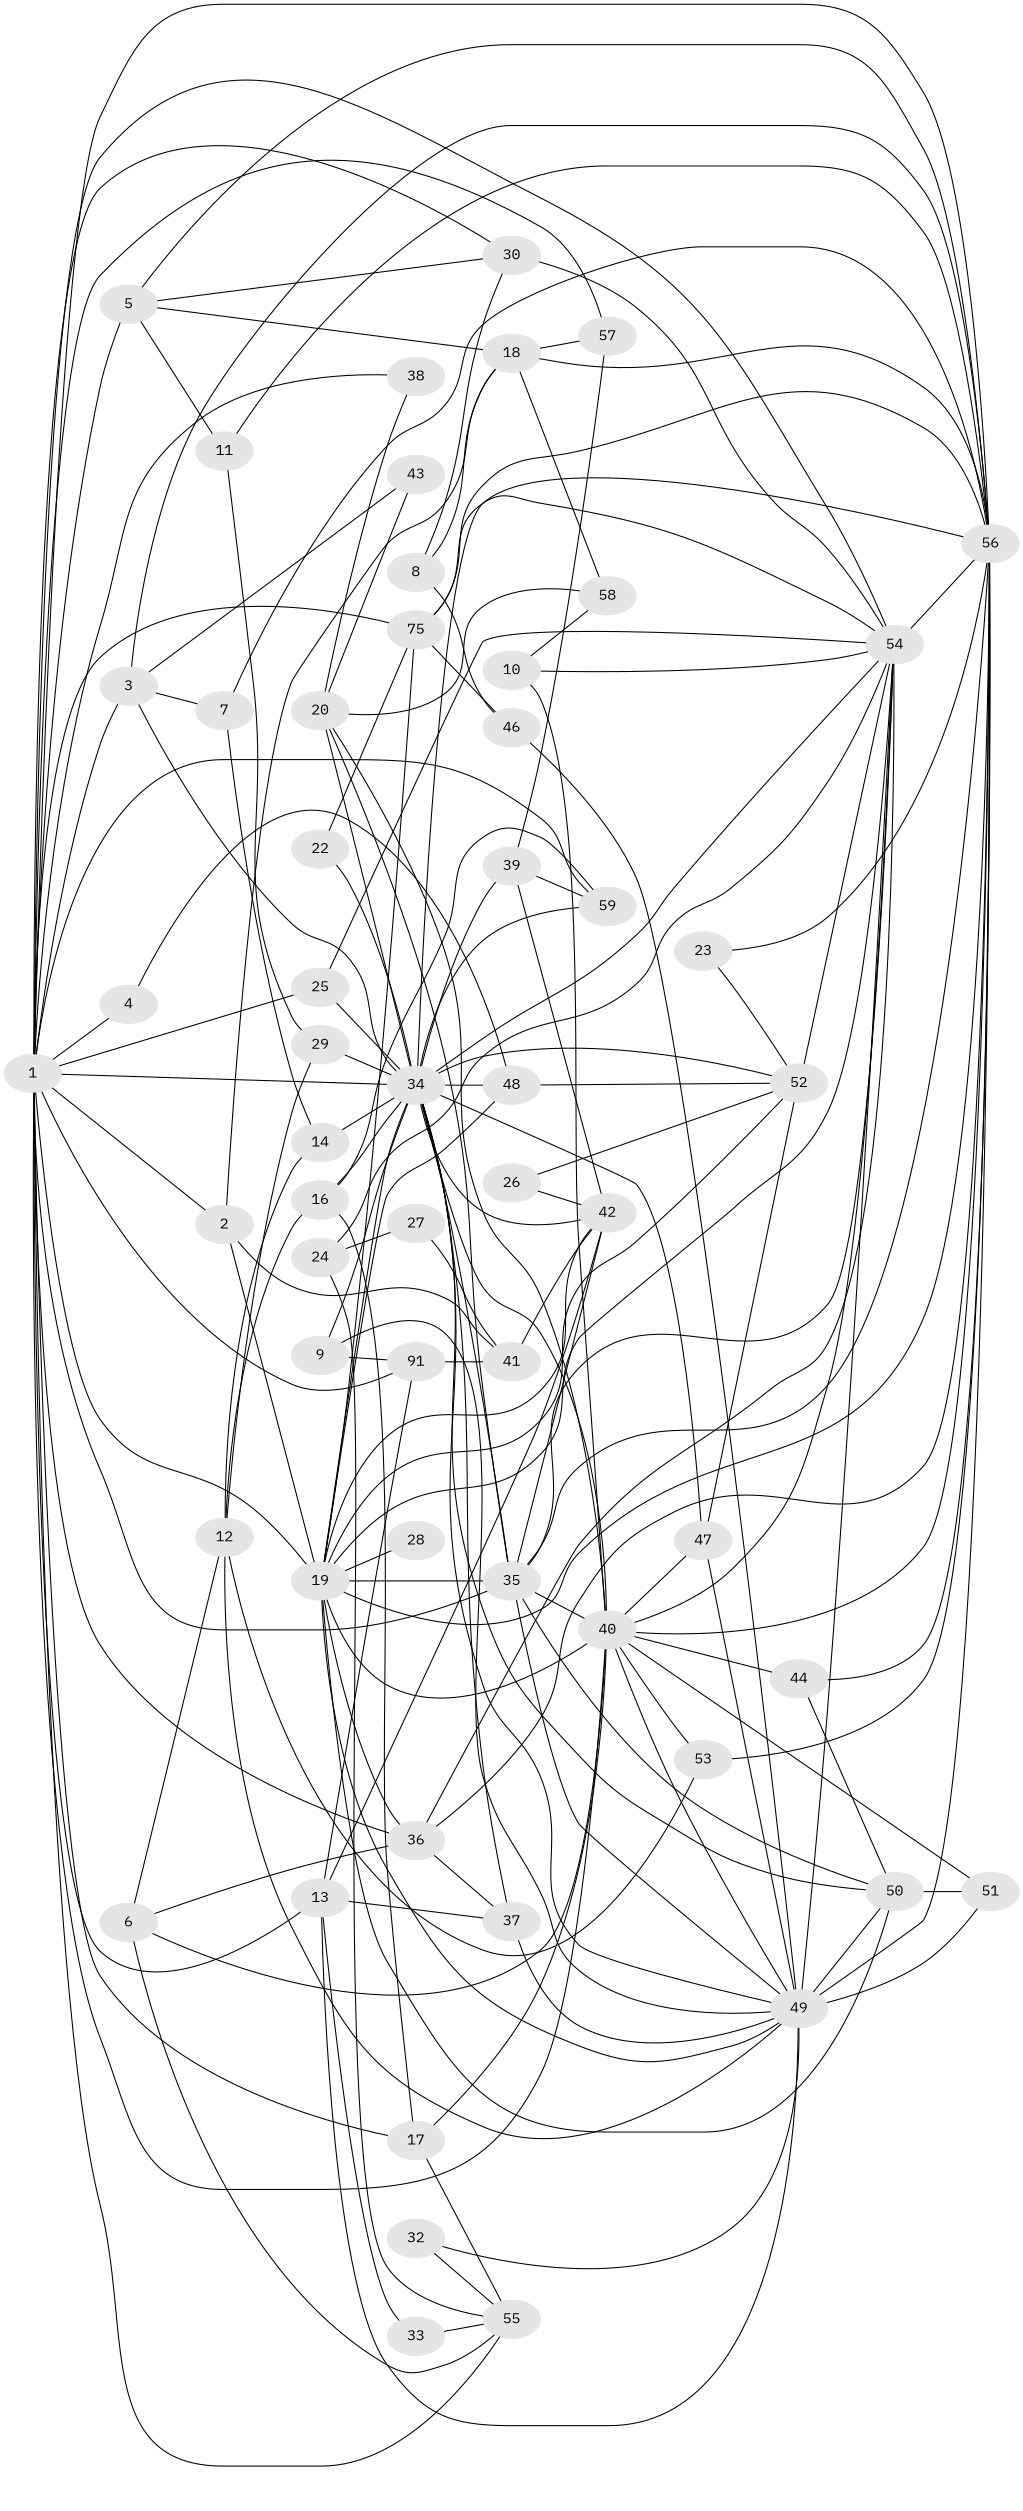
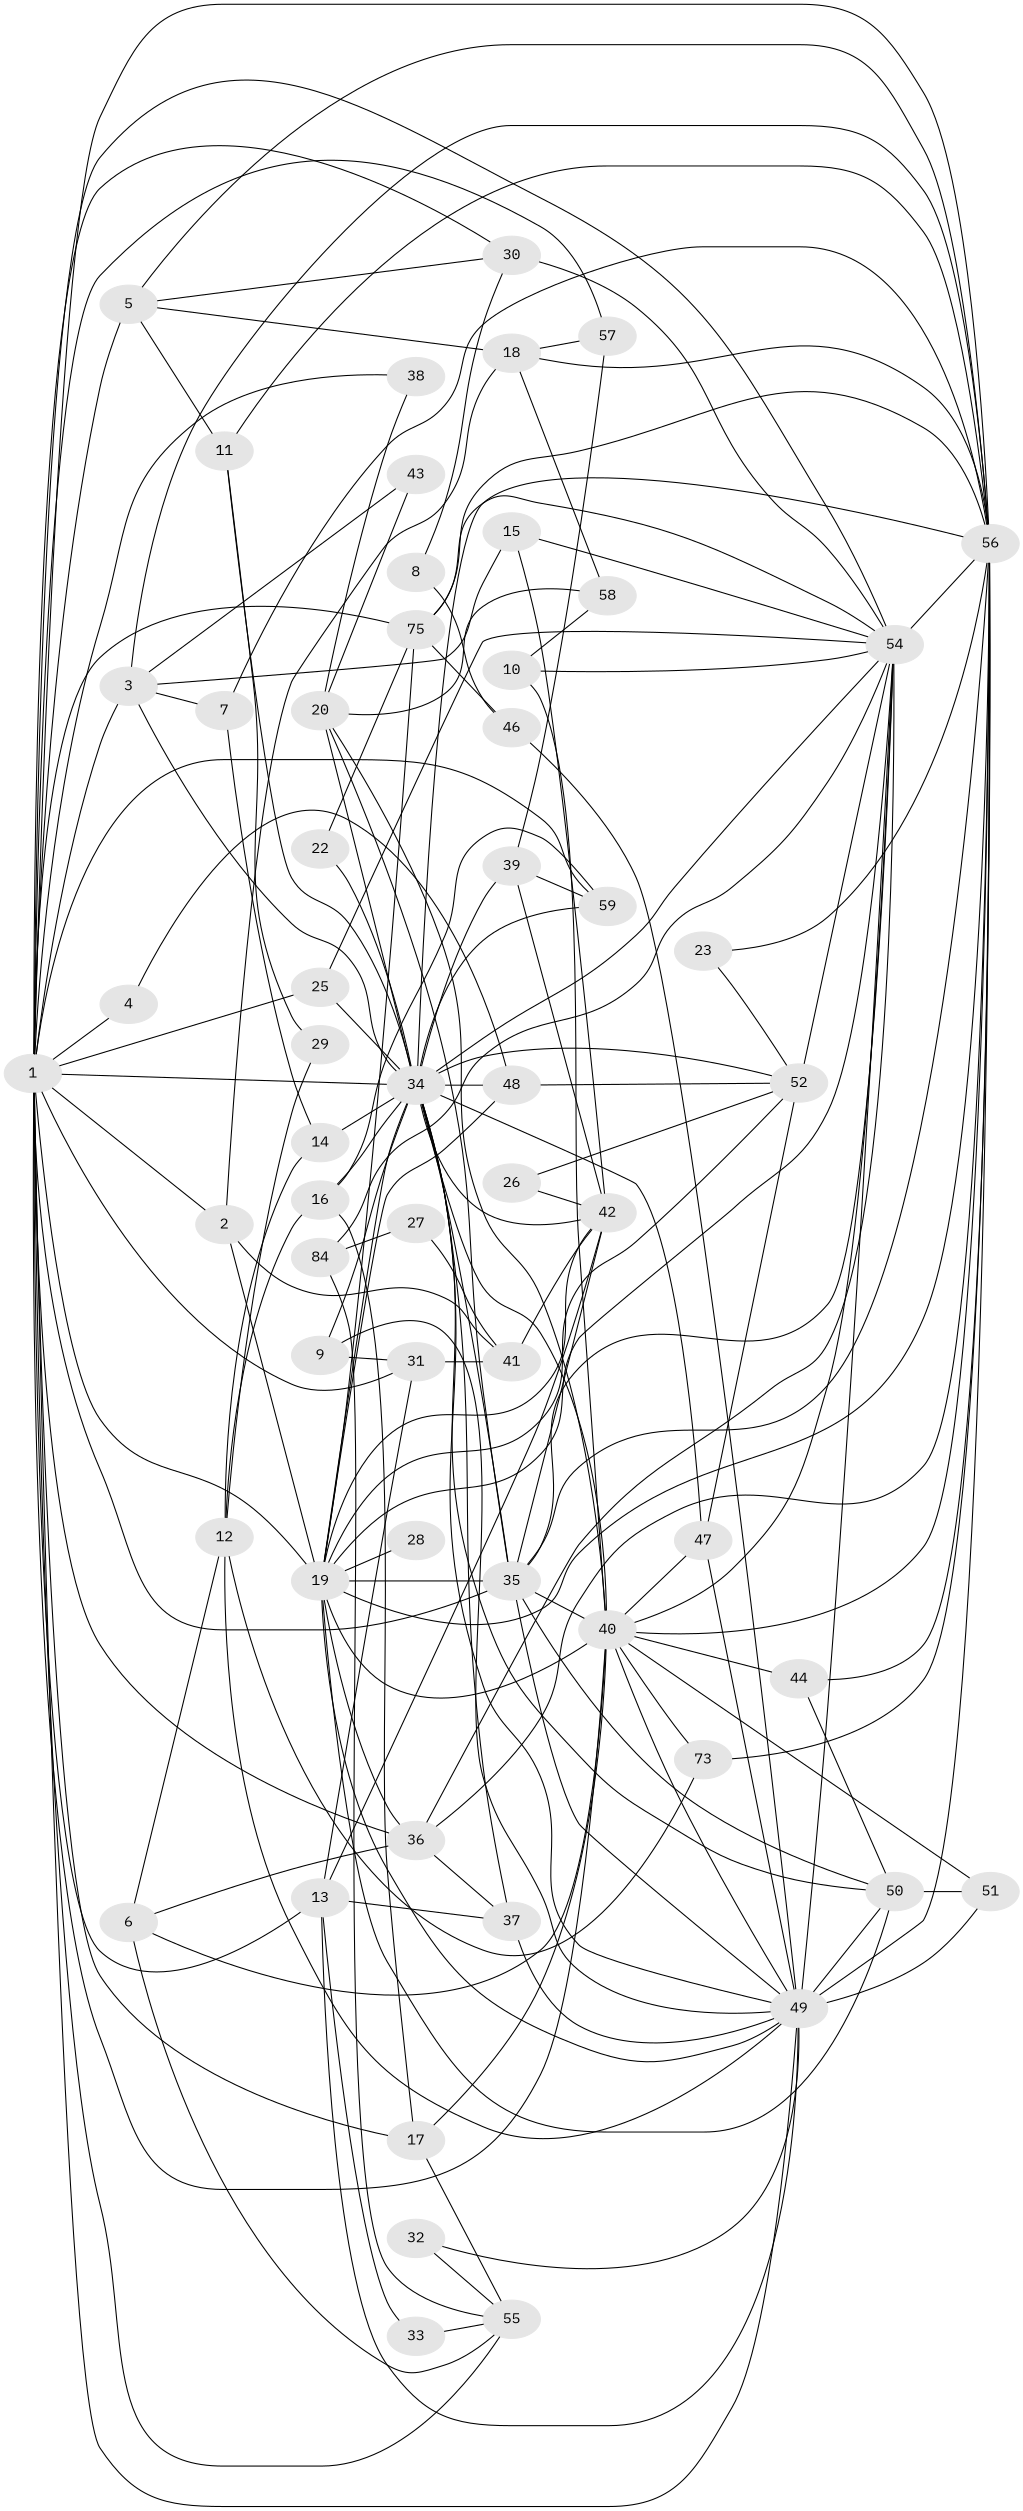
(460, 493) -> none
none -> (512, 532)
(368, 1065) -> (273, 805)
(320, 1258) -> (320, 1258)
(416, 1362) -> (416, 1362)
(703, 1760) -> (703, 1760)
none -> (80, 2313)
